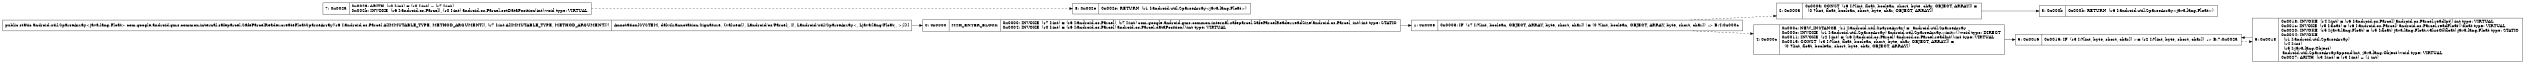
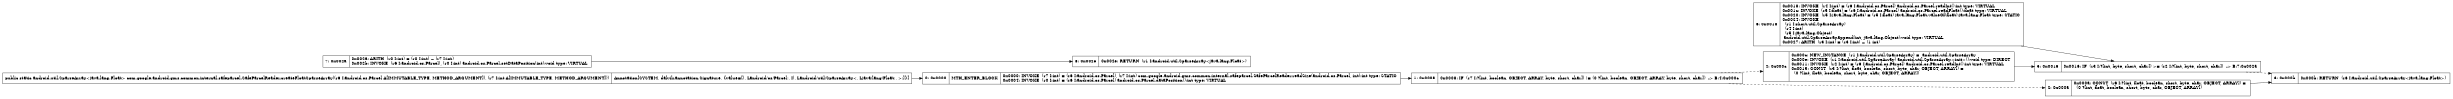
(831, 9) -> (831, 61)
(2315, 39) -> (1814, 24)
(2245, 42) -> (2257, 73)
